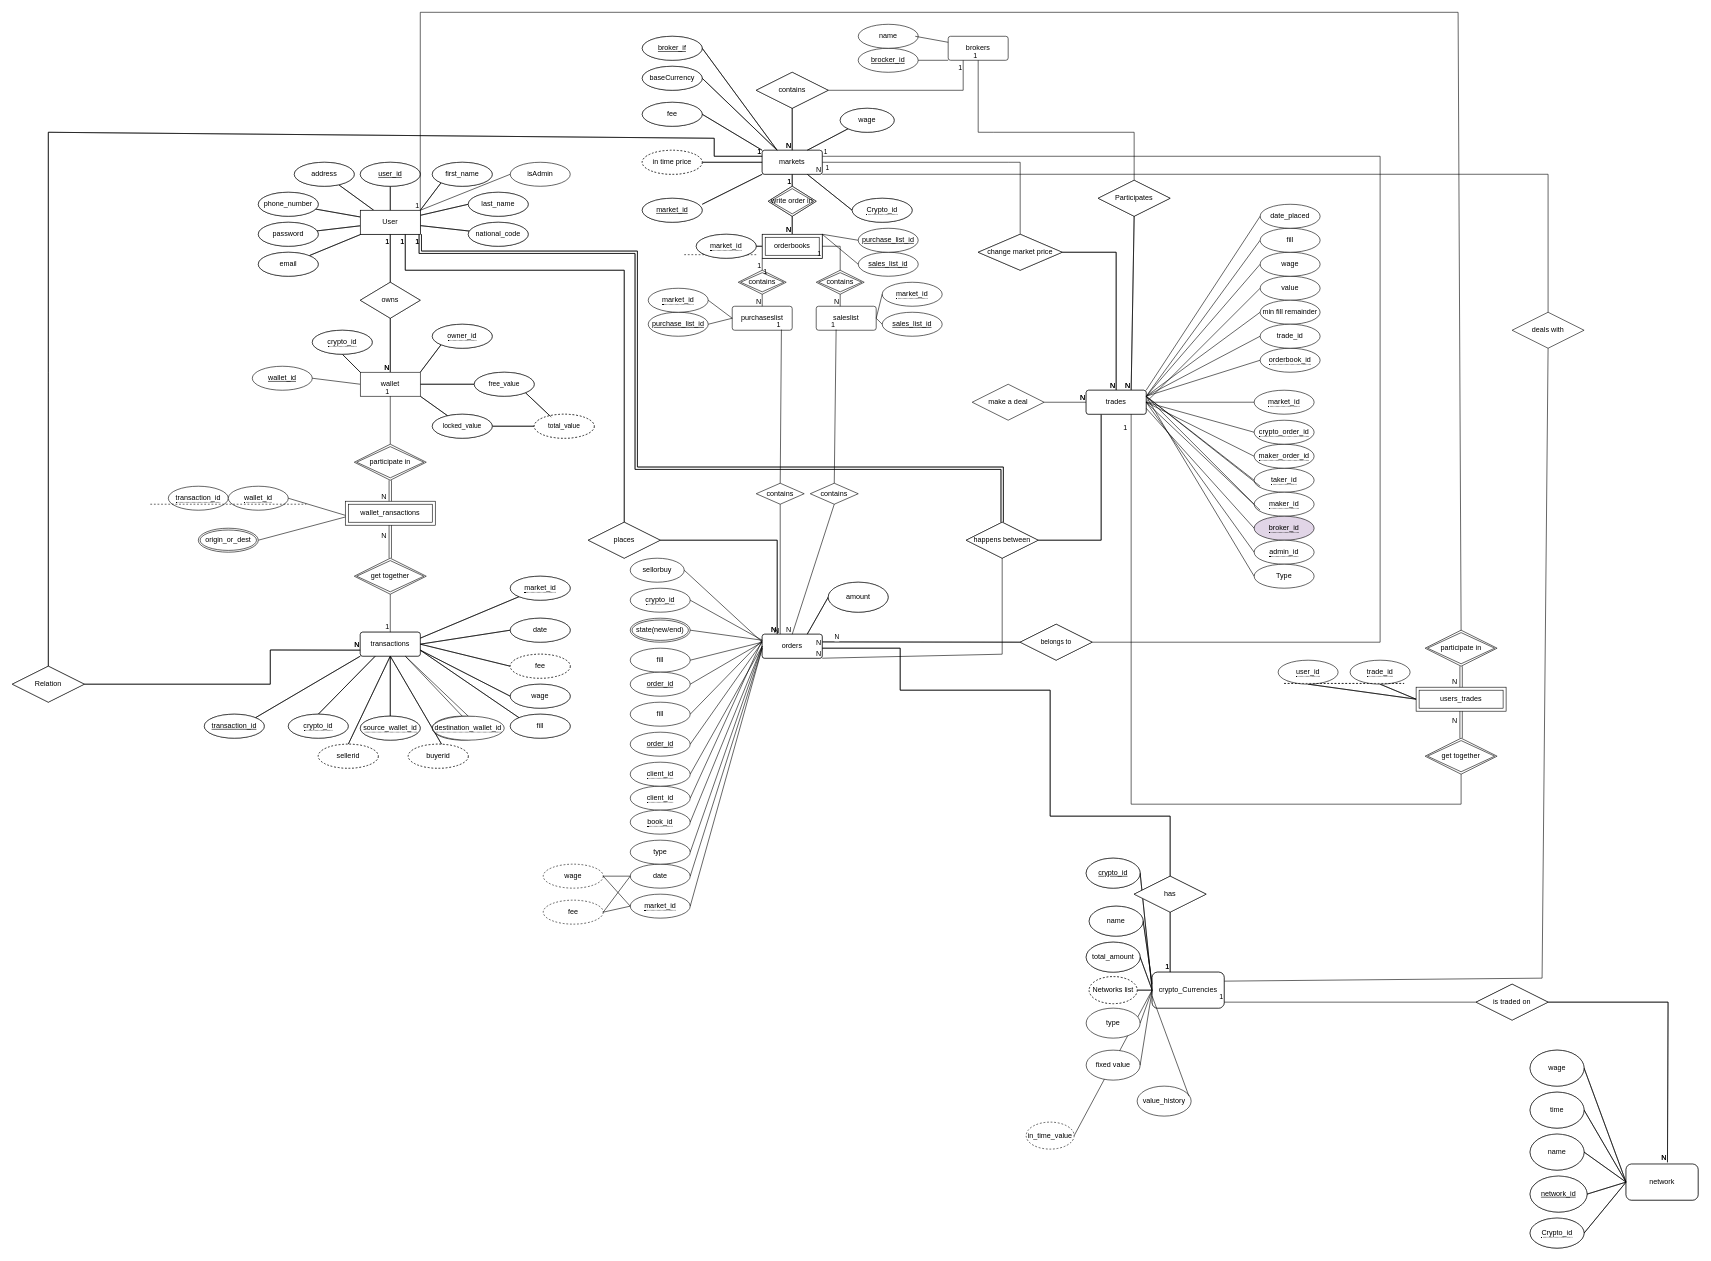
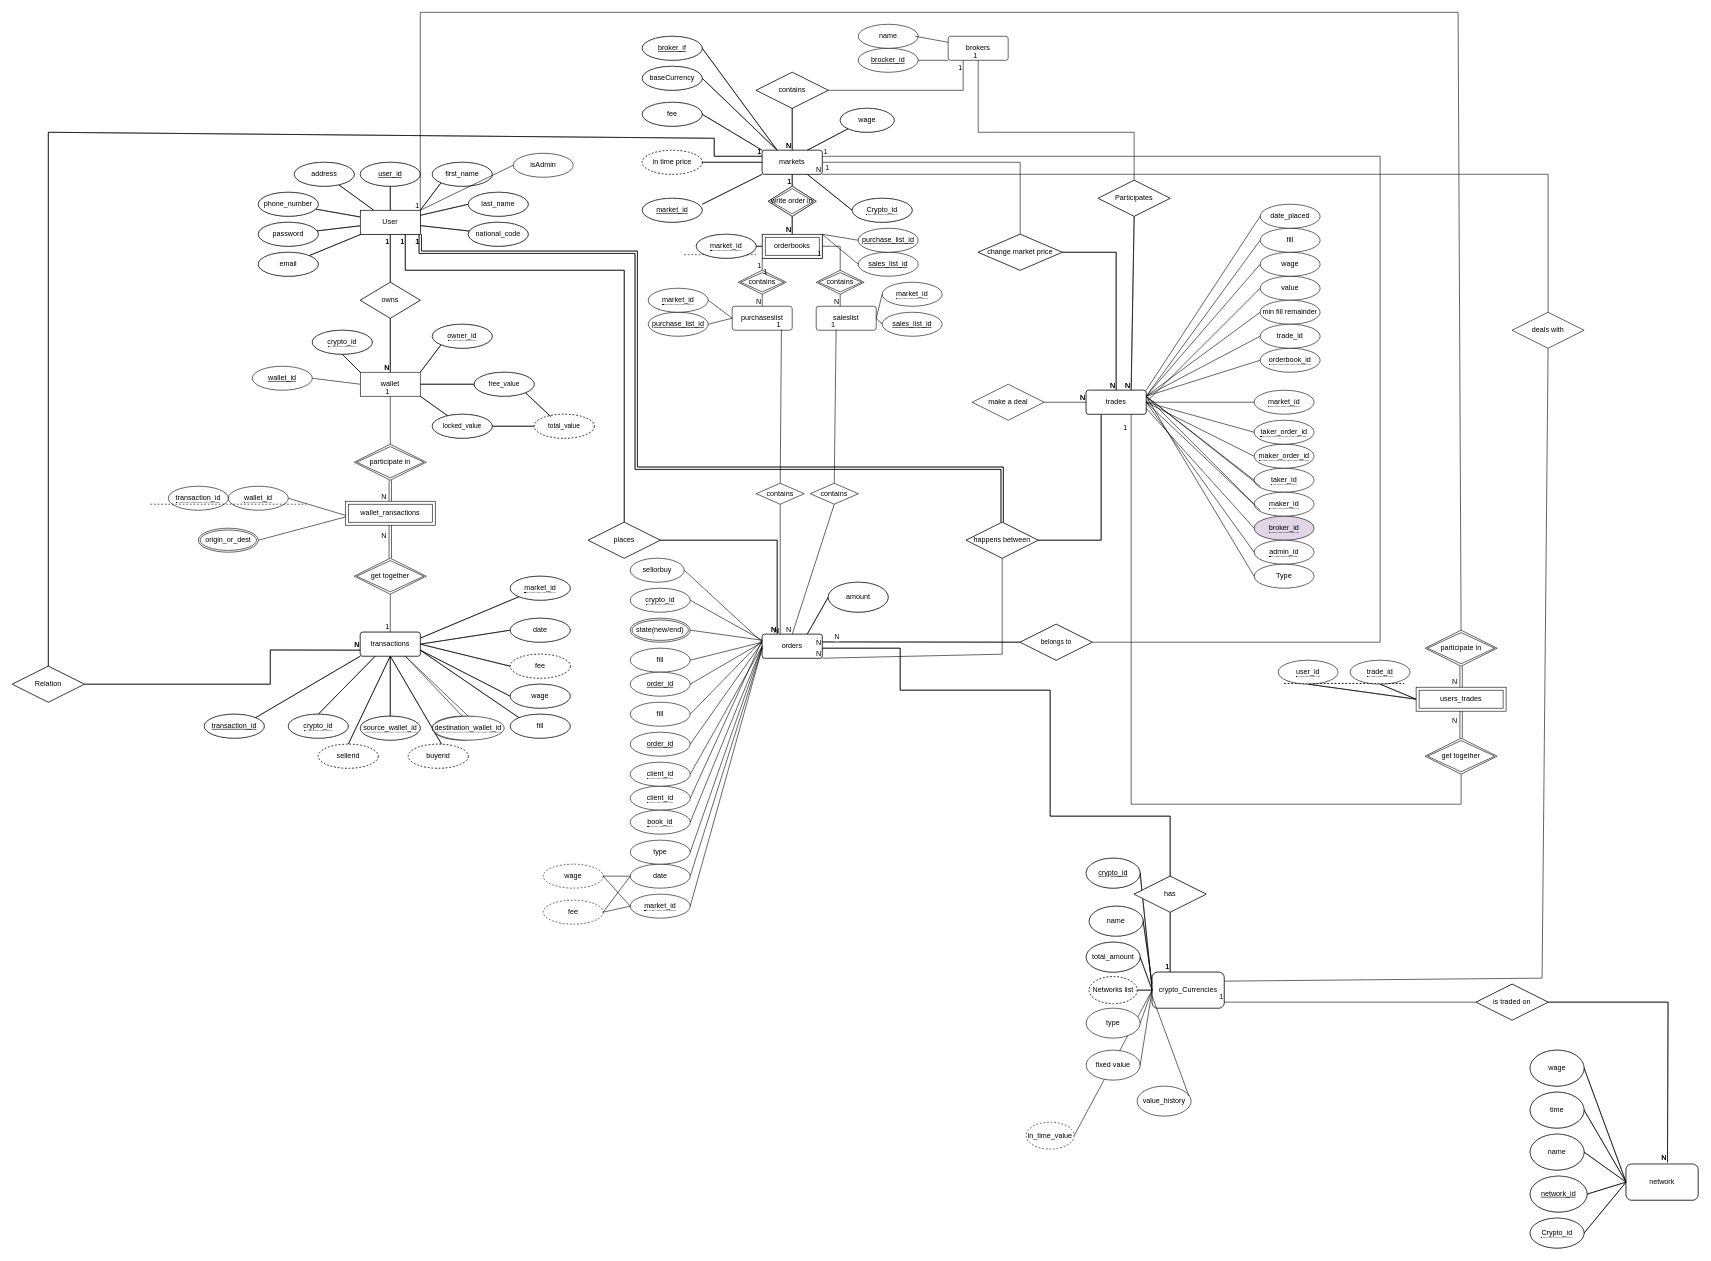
(540, 174) -> (543, 165)
(1284, 432) -> (1284, 432)
